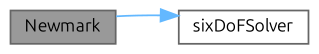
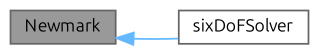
(138, 15) -> (156, 39)
